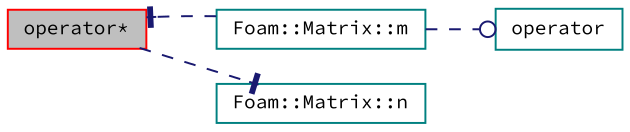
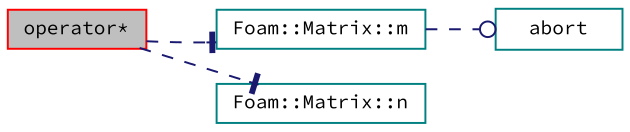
(186, 16) -> (176, 42)
(559, 29) -> (559, 29)
